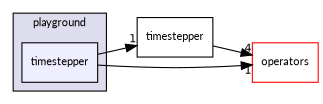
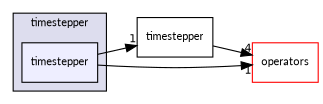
(60, 24) -> (60, 24)
